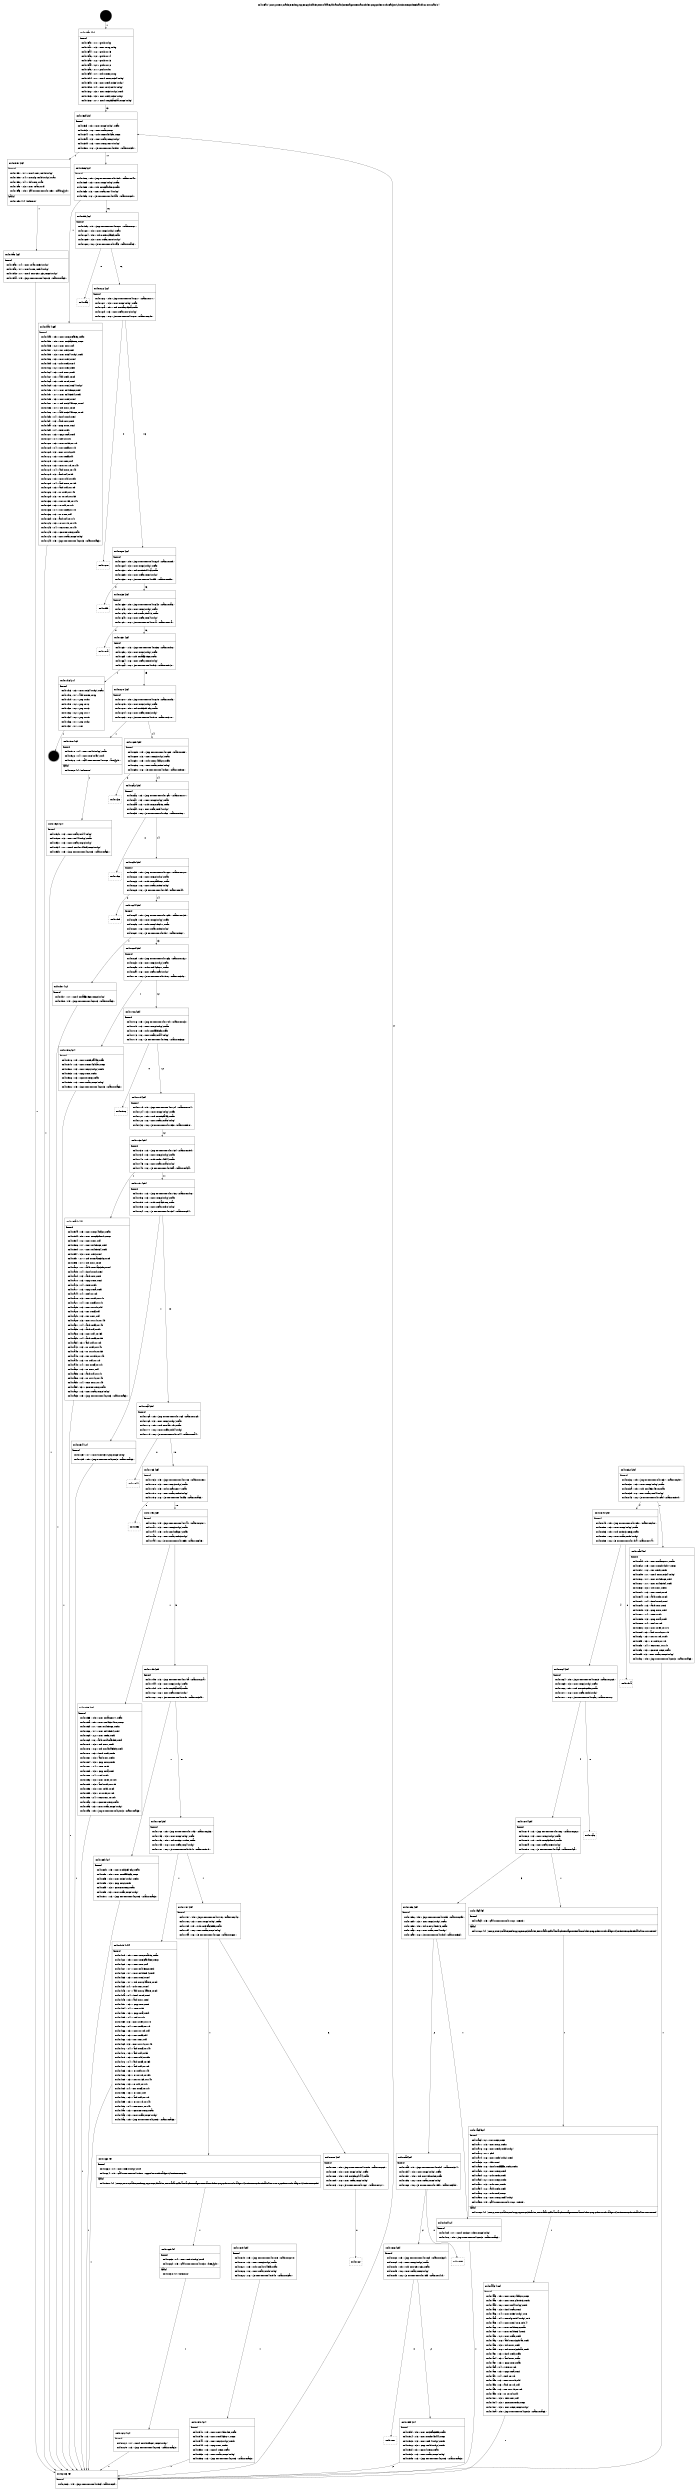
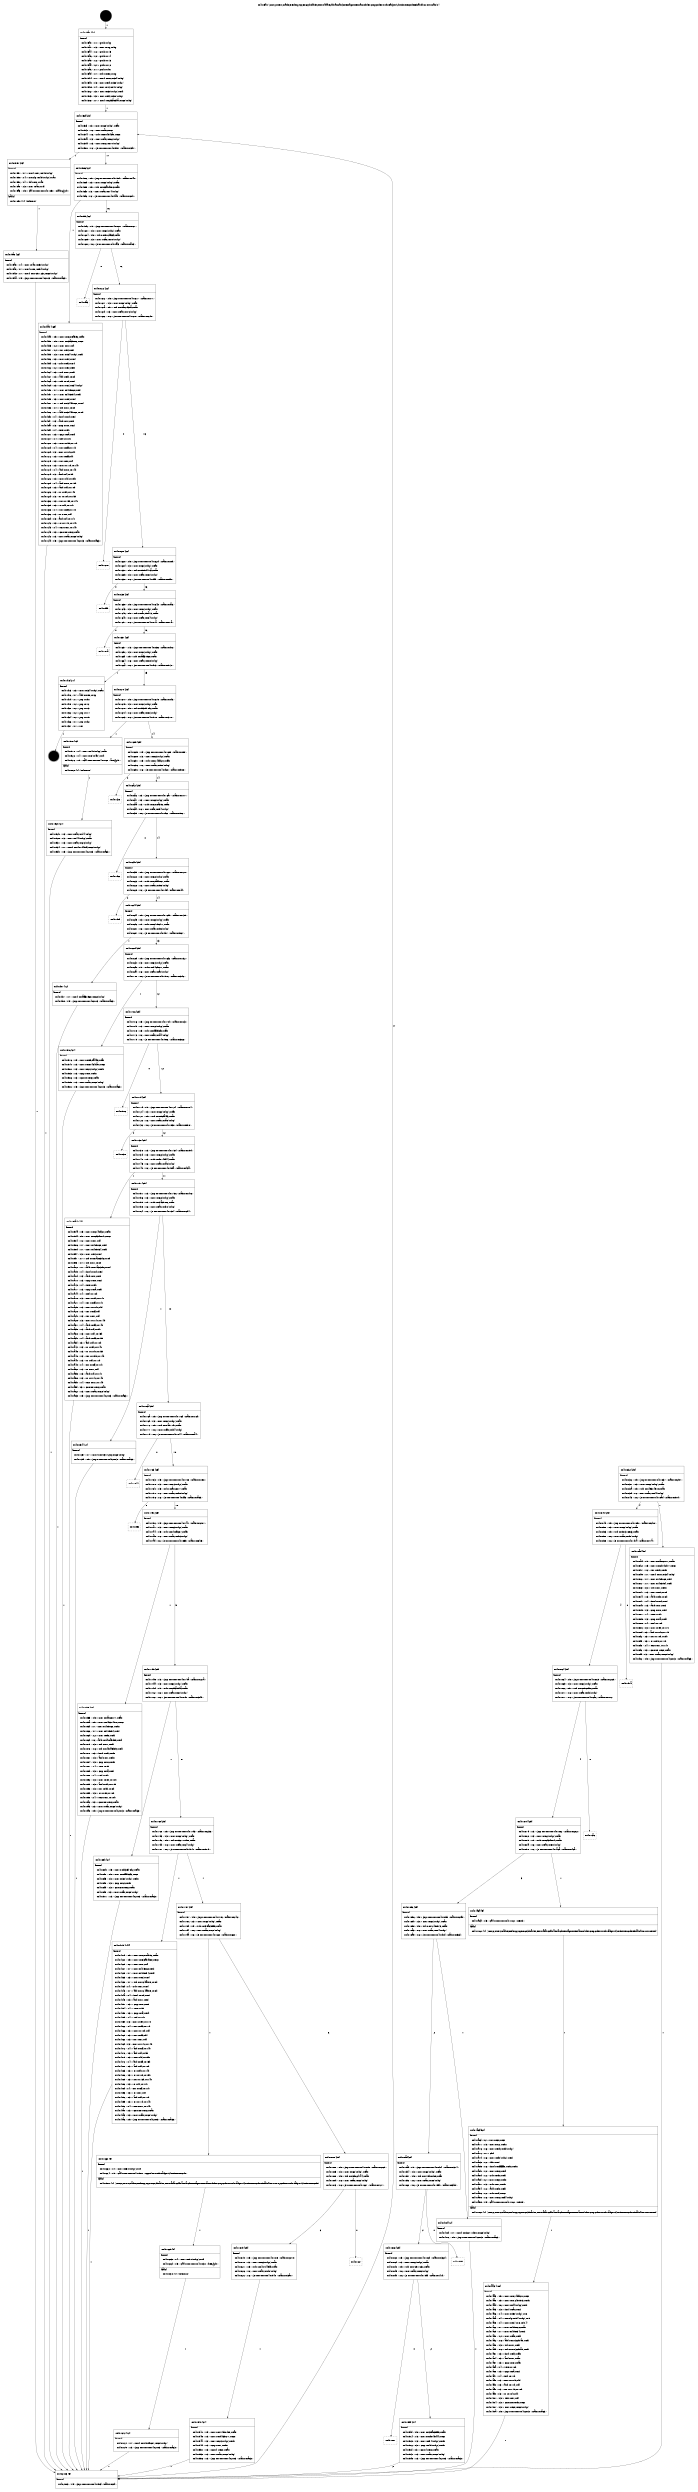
(107, 108) -> (107, 108)
none -> (120, 1155)
none -> (320, 2219)
